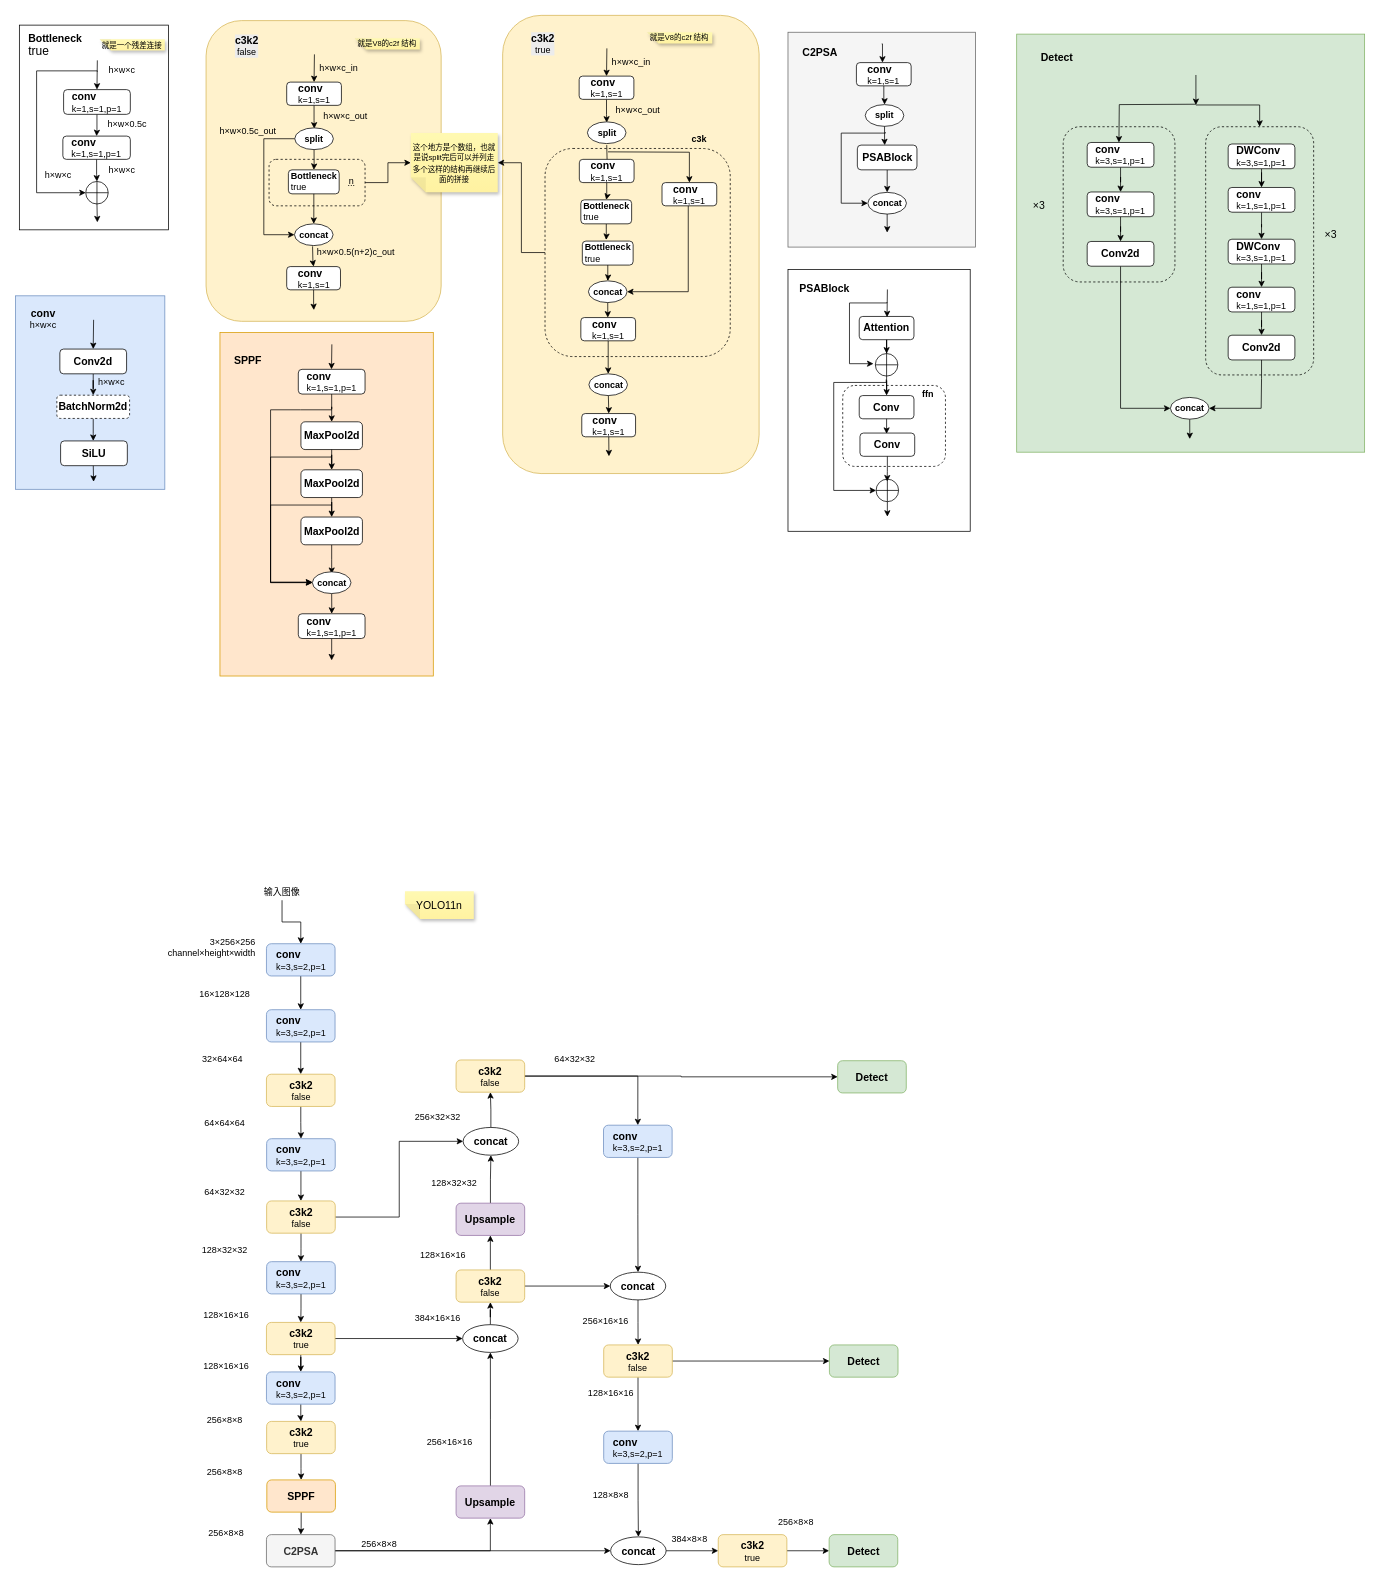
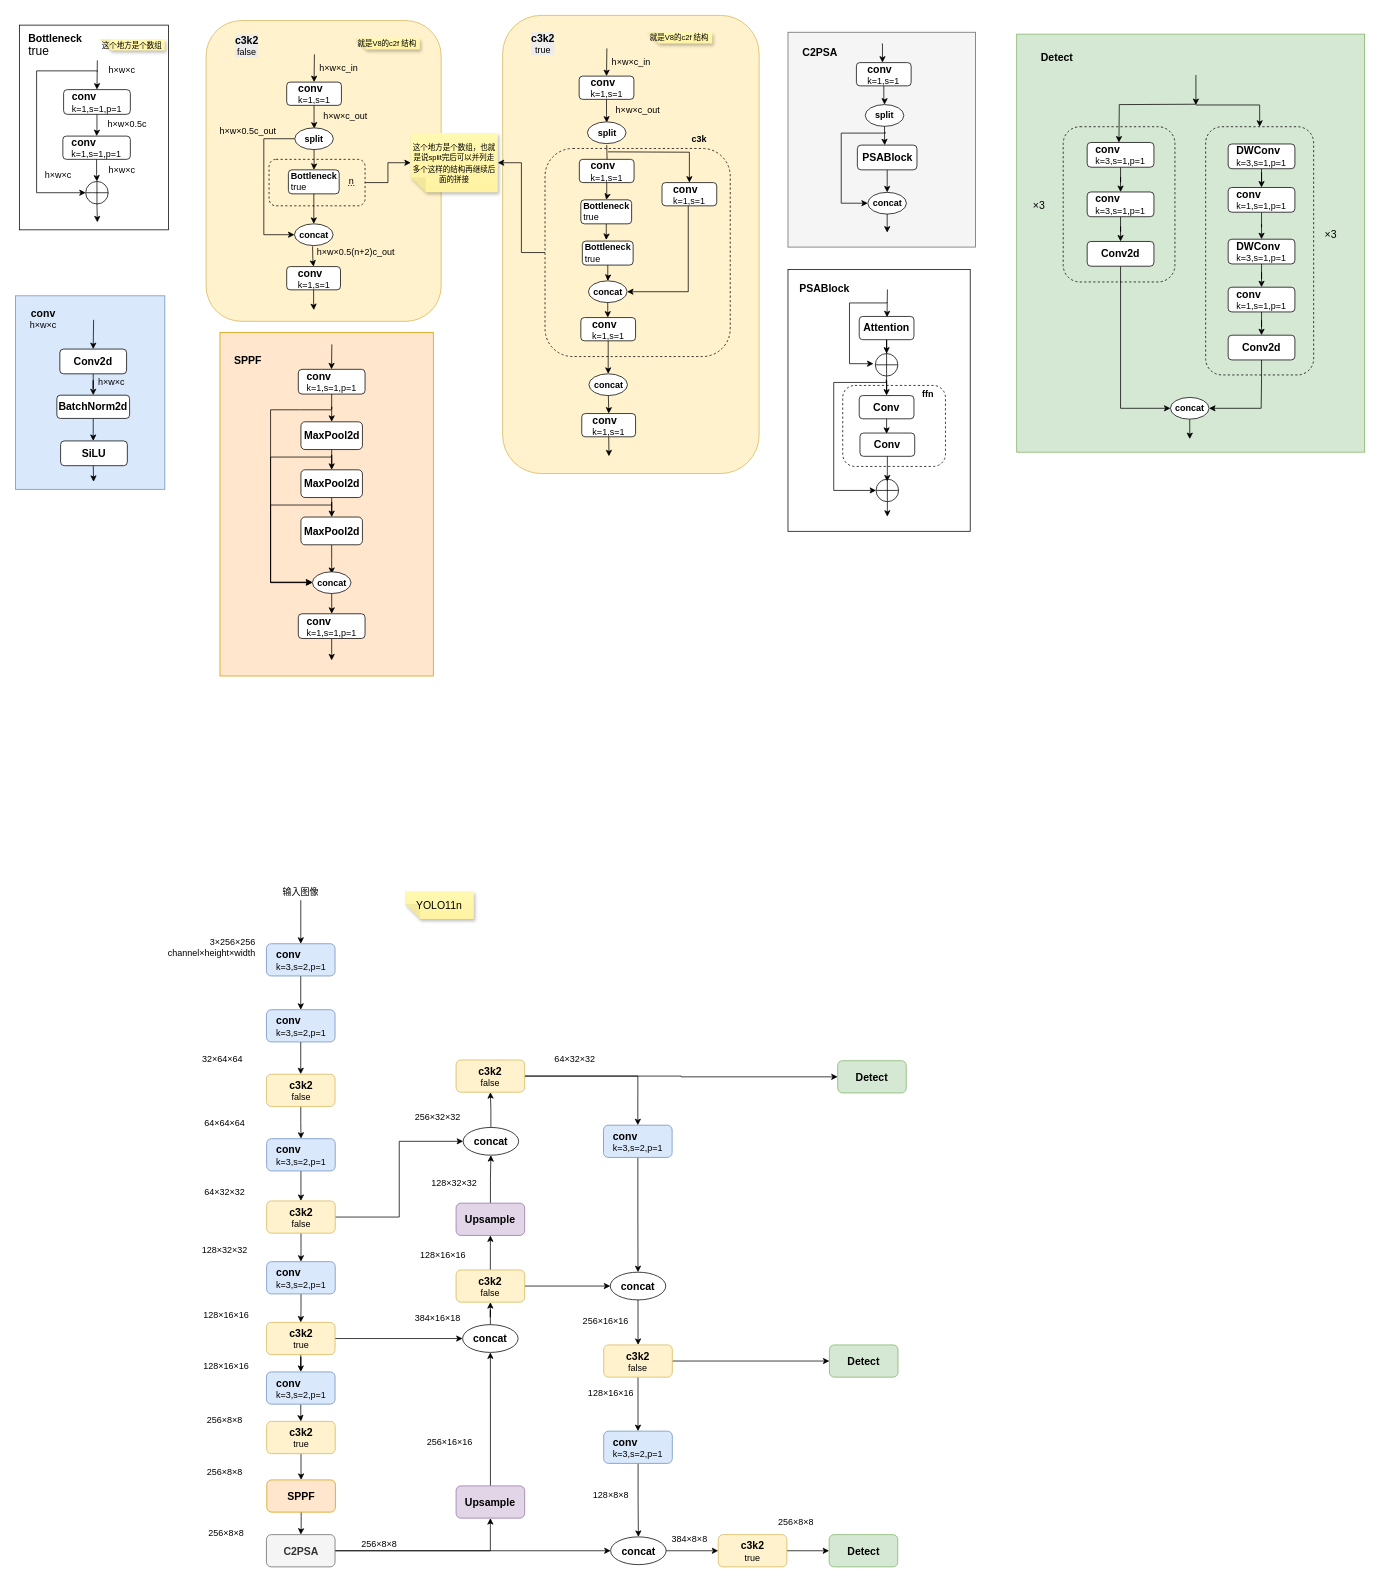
(132, 45) -> (132, 45)
(93, 407) -> (93, 407)
(282, 892) -> (301, 892)
(225, 994) -> none
(438, 1319) -> (438, 1319)
